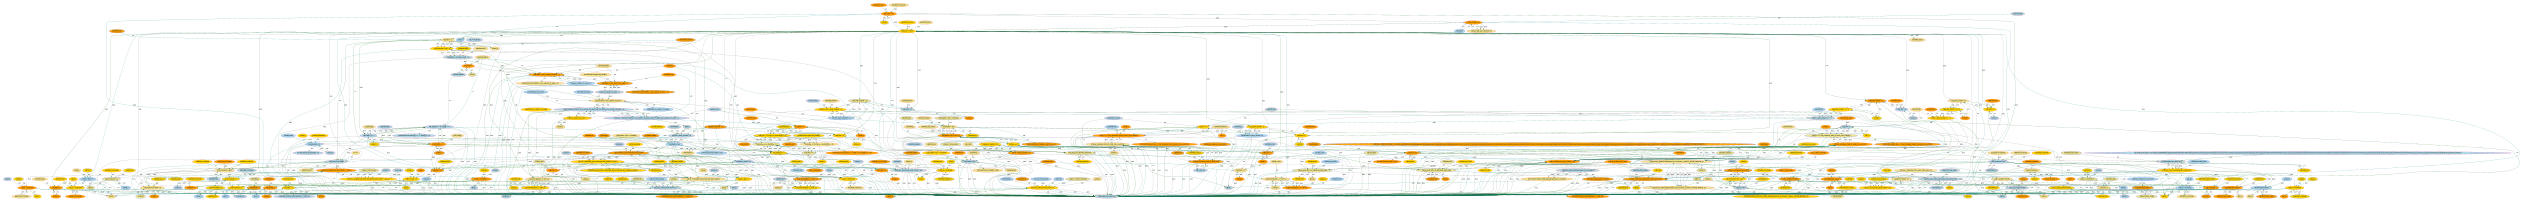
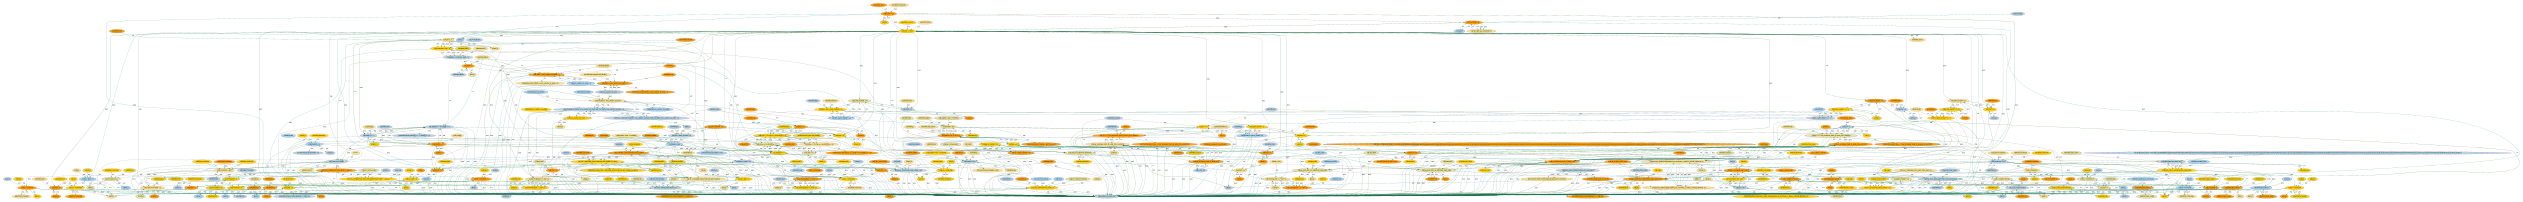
(861, 140) -> (862, 141)
